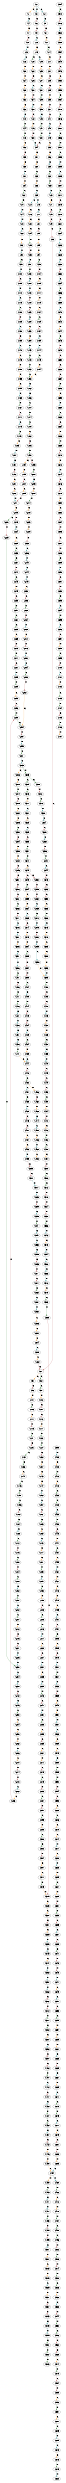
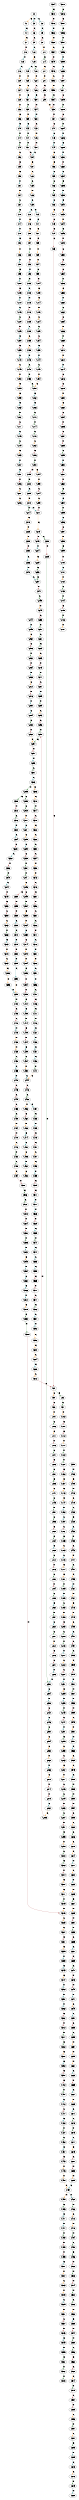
(60, 104) -> (53, 104)
(26, 567) -> (32, 577)
